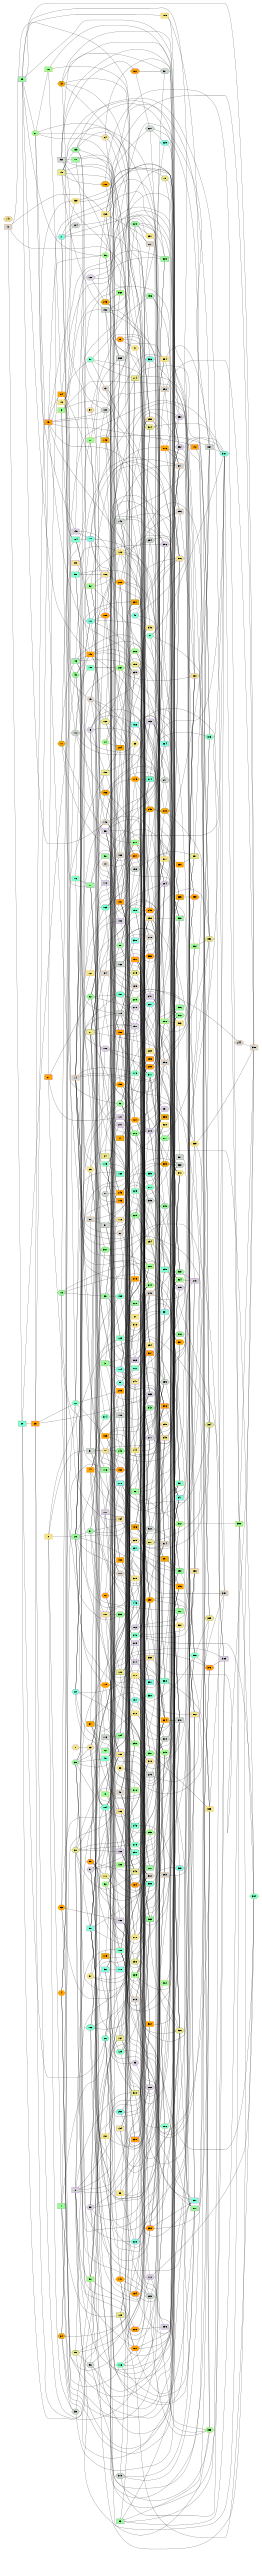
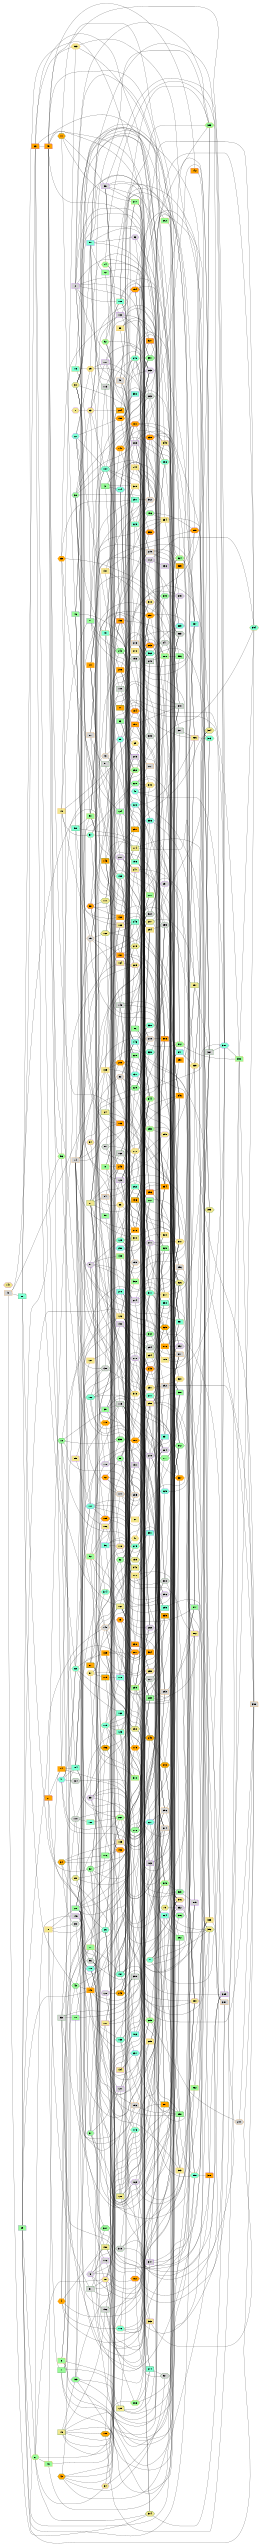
(132, 229) -> (134, 991)
(113, 421) -> (66, 1786)
(105, 864) -> none
(209, 1668) -> (209, 2175)
(135, 2329) -> none
